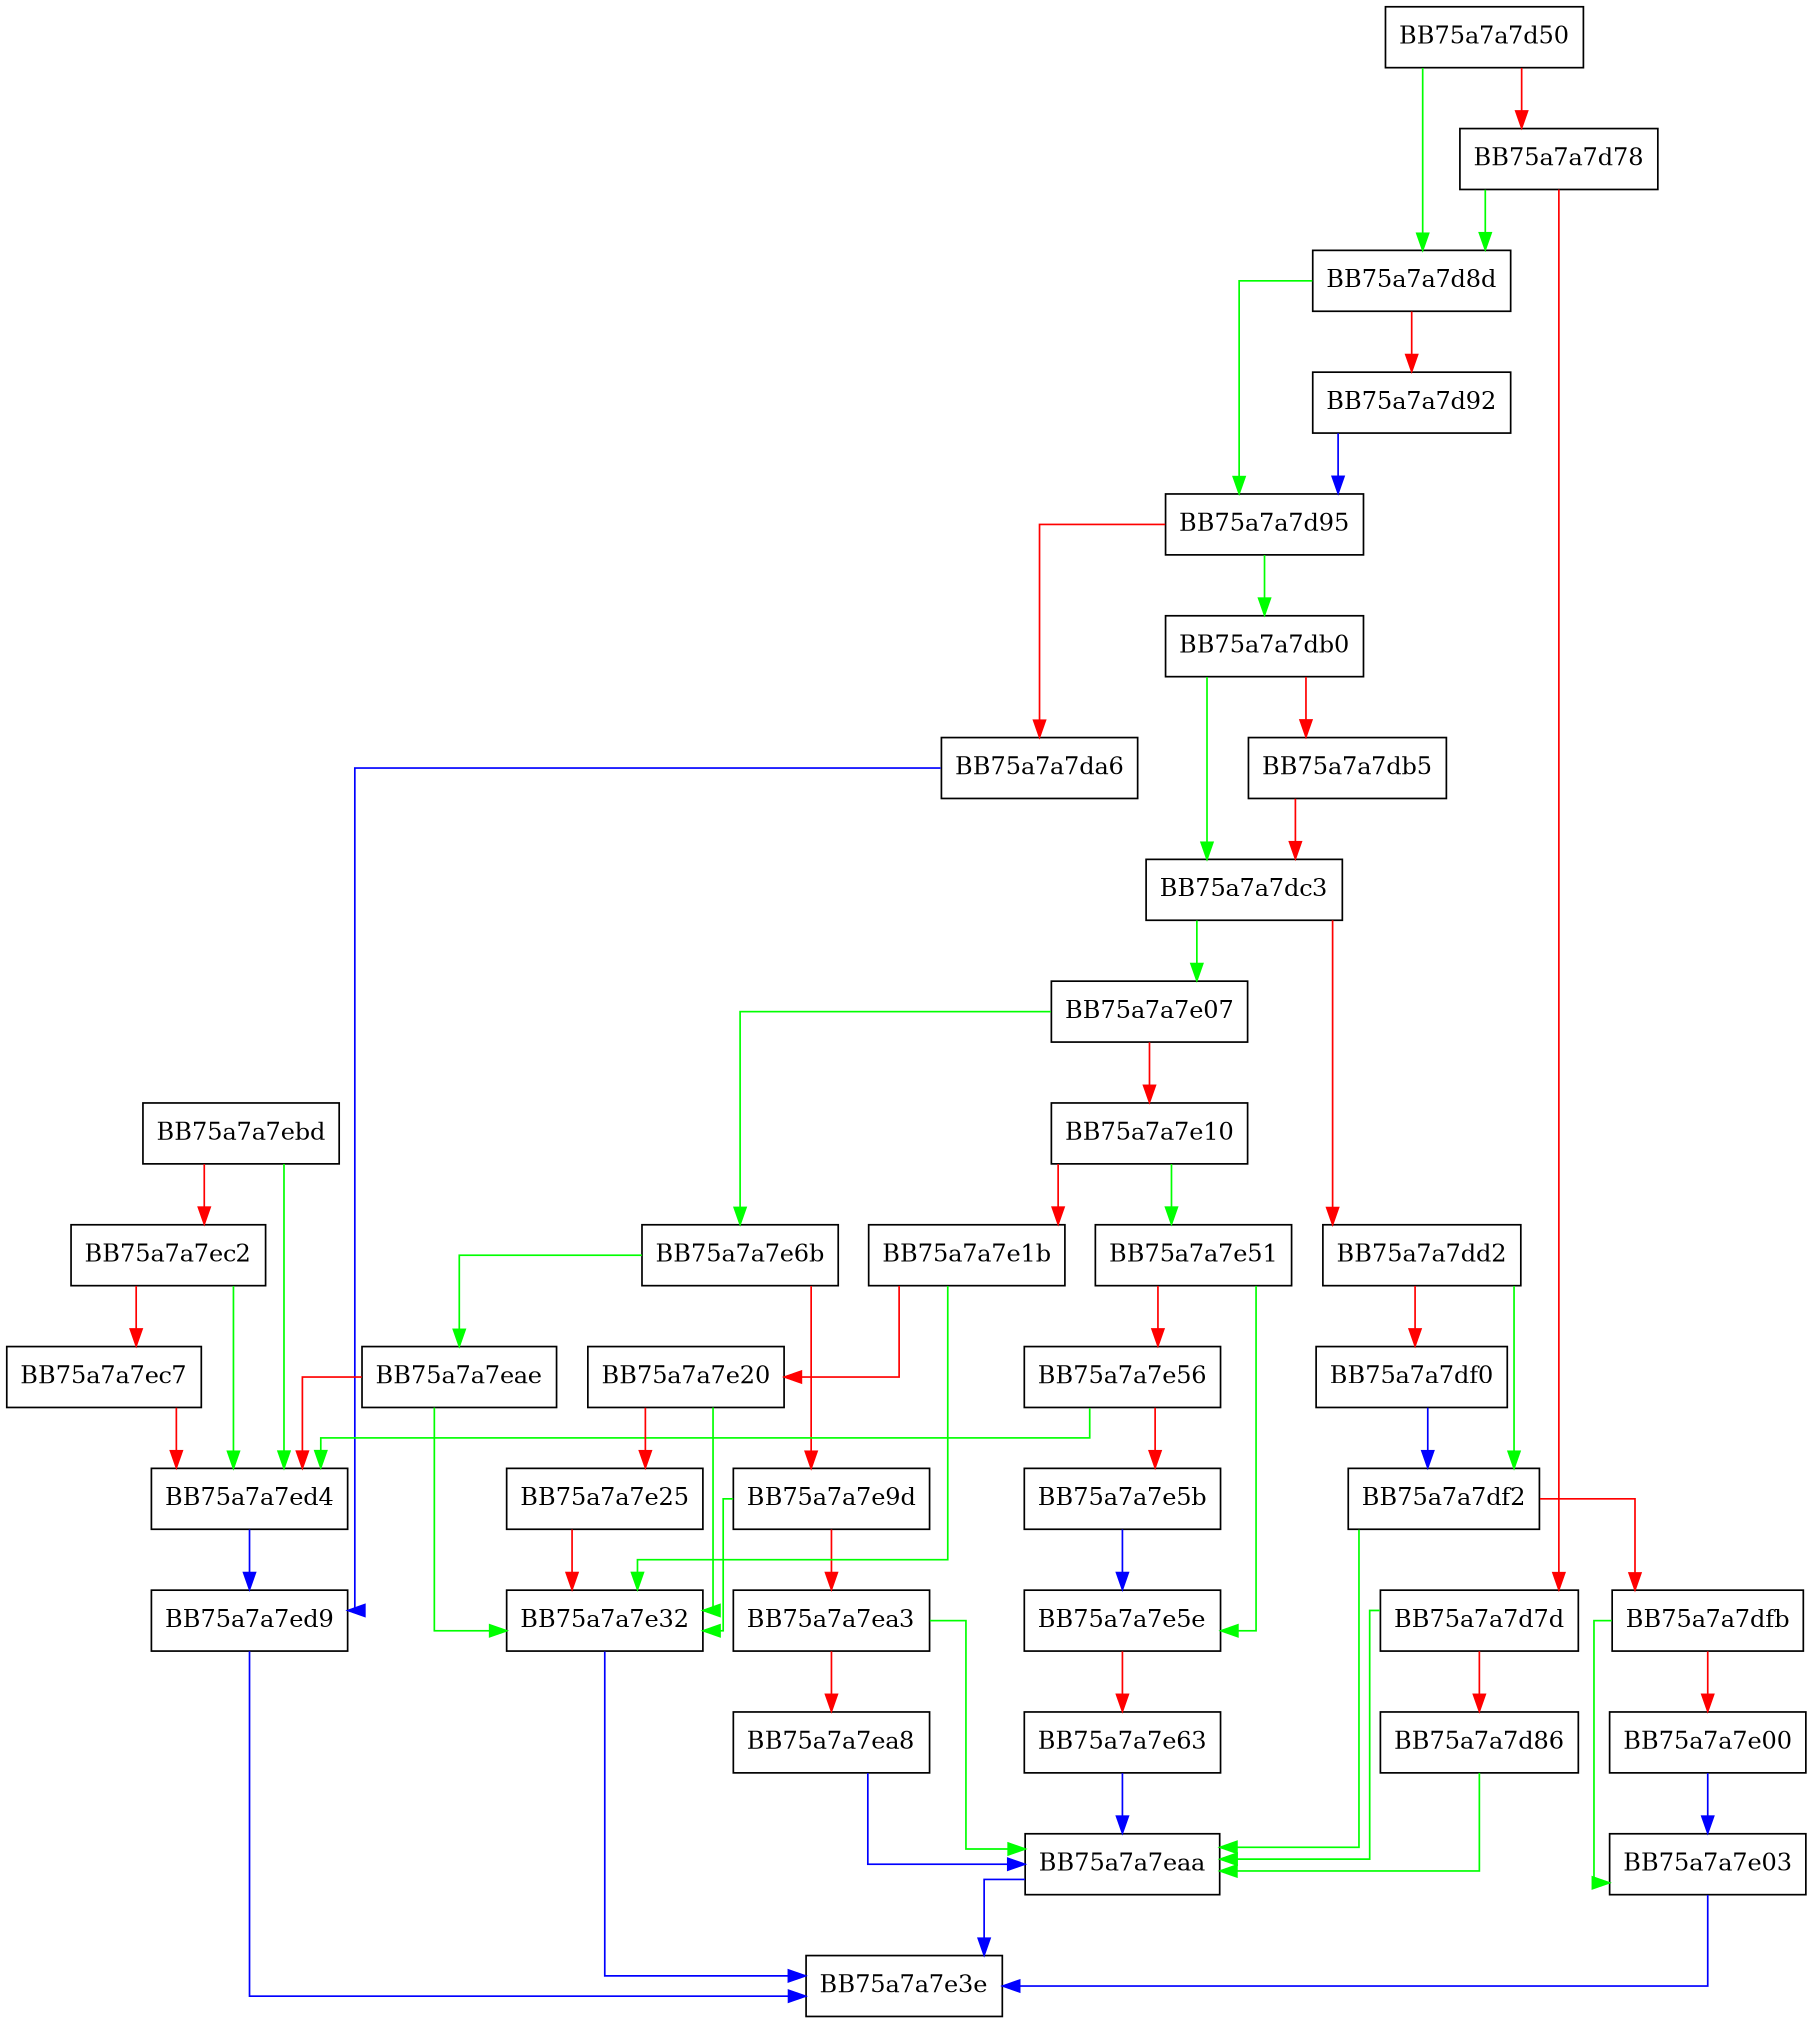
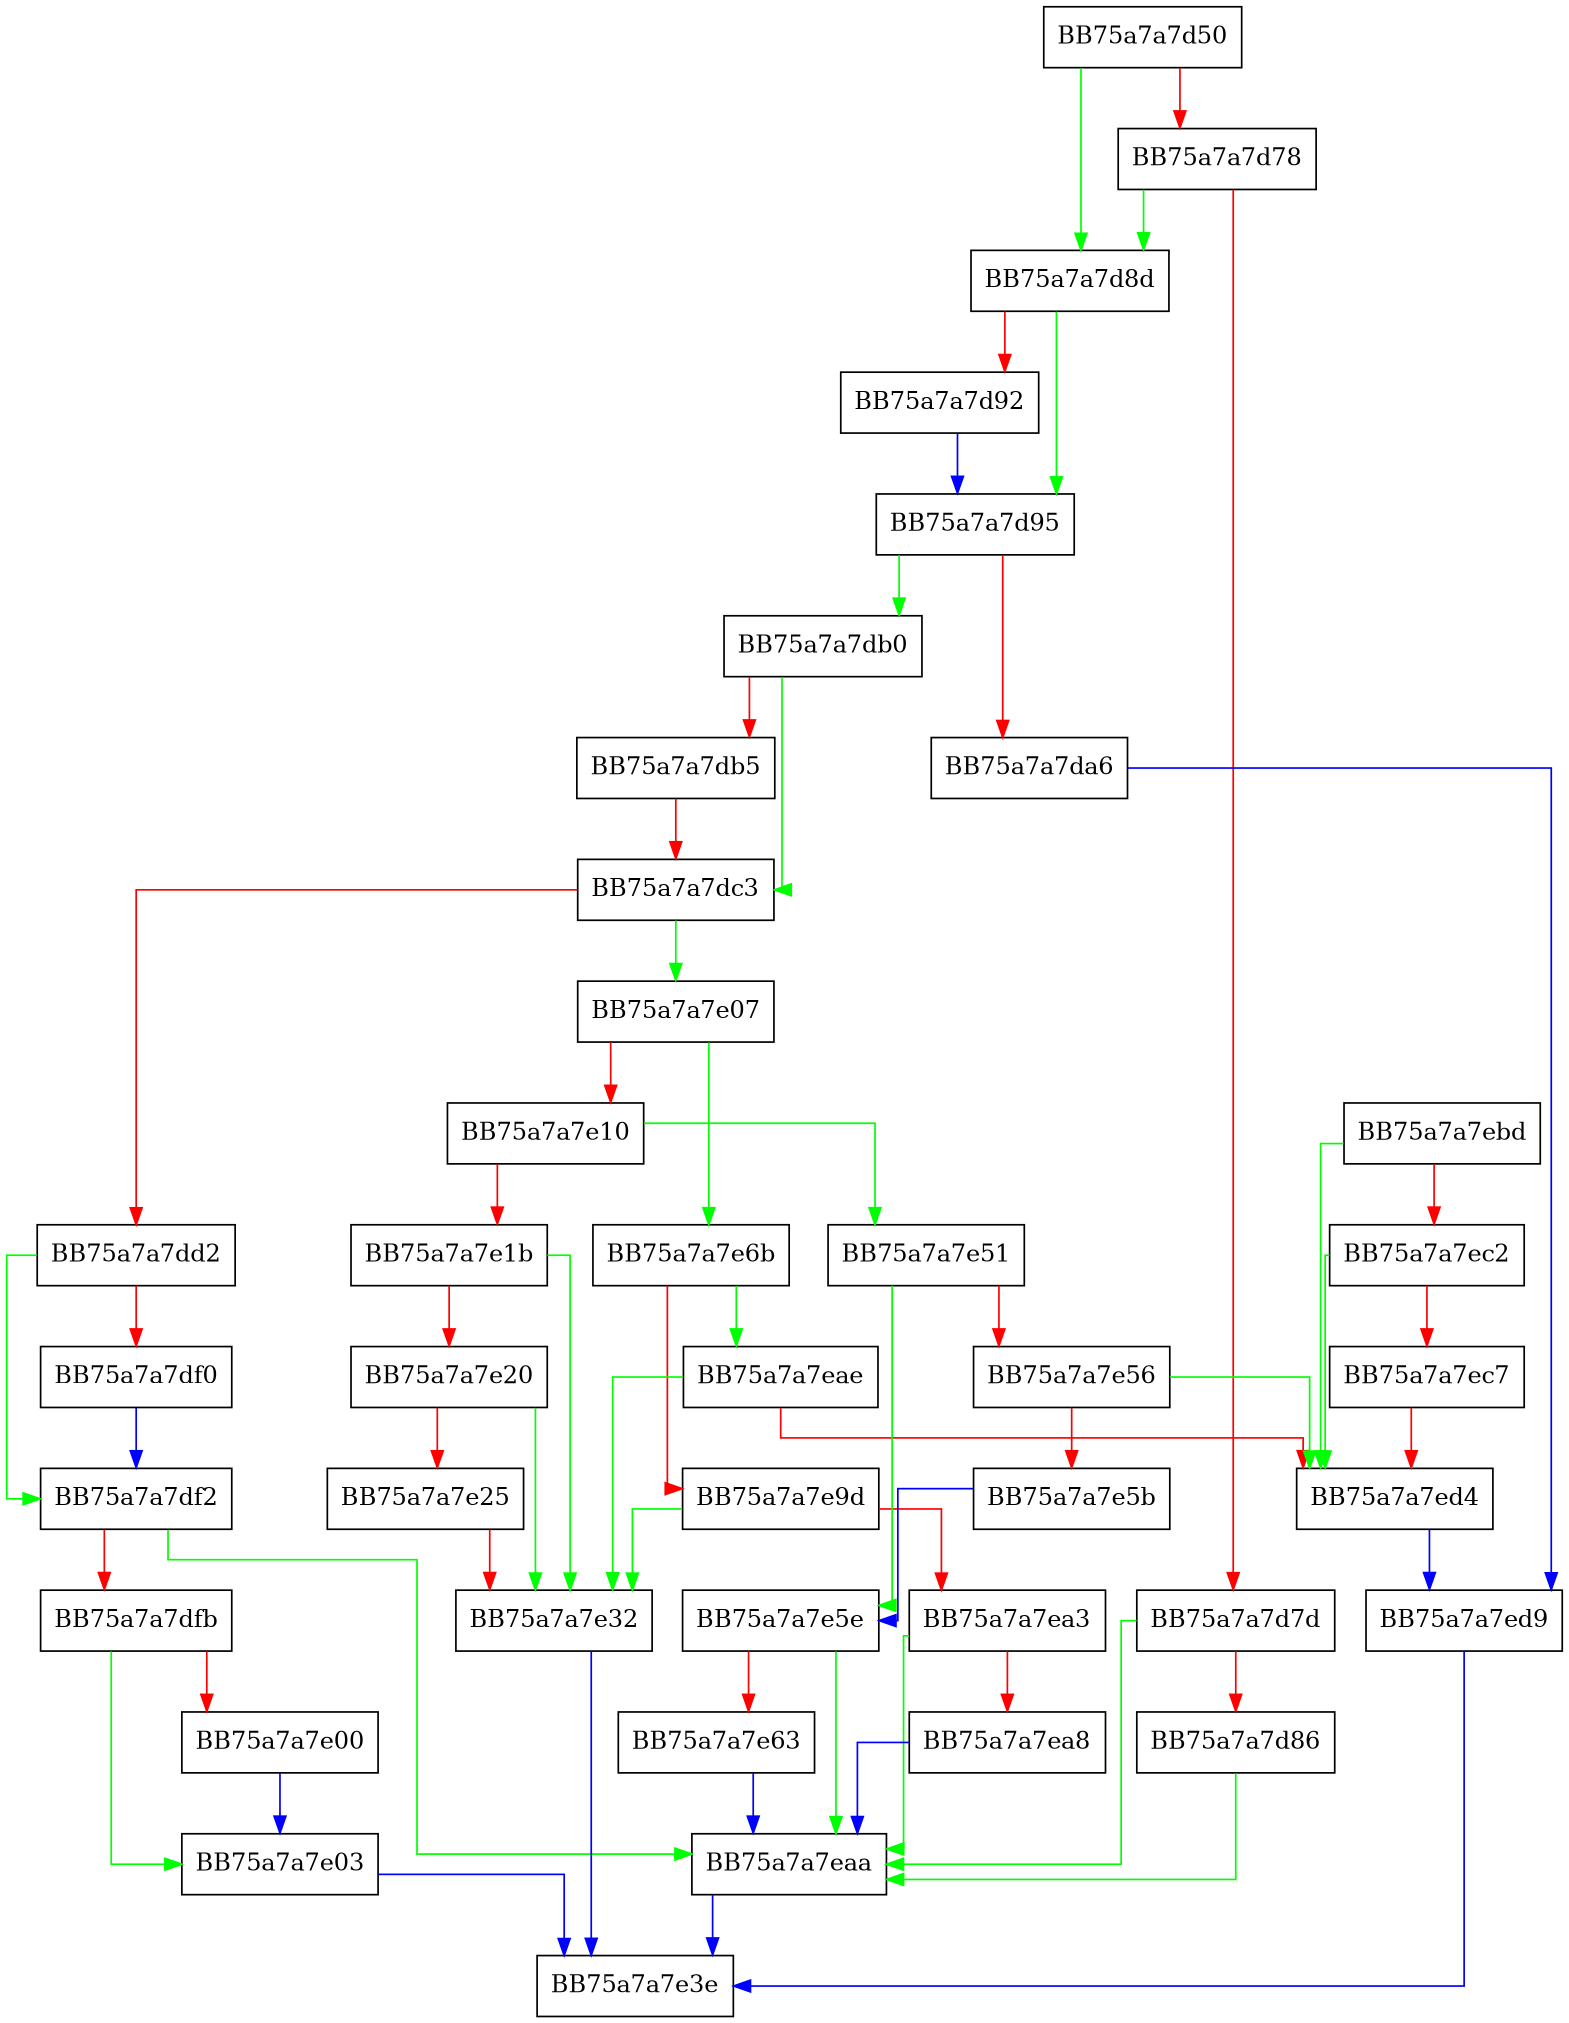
none -> (836, 1734)
